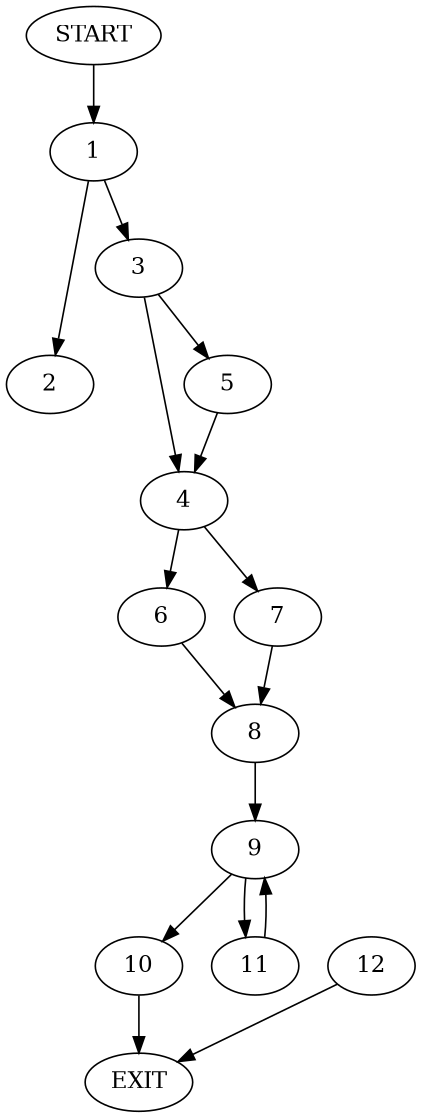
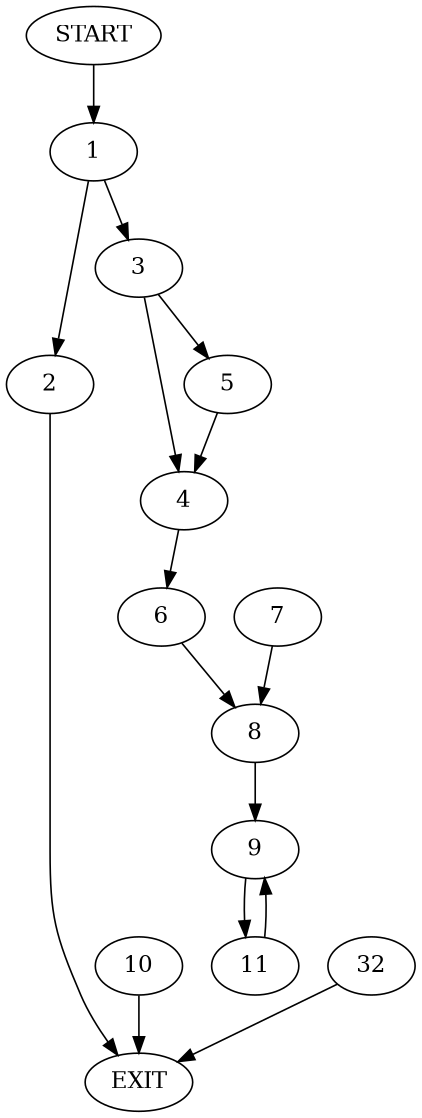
(226, 553) -> none
none -> (50, 734)
(203, 902) -> none
(372, 966) -> (372, 966)
